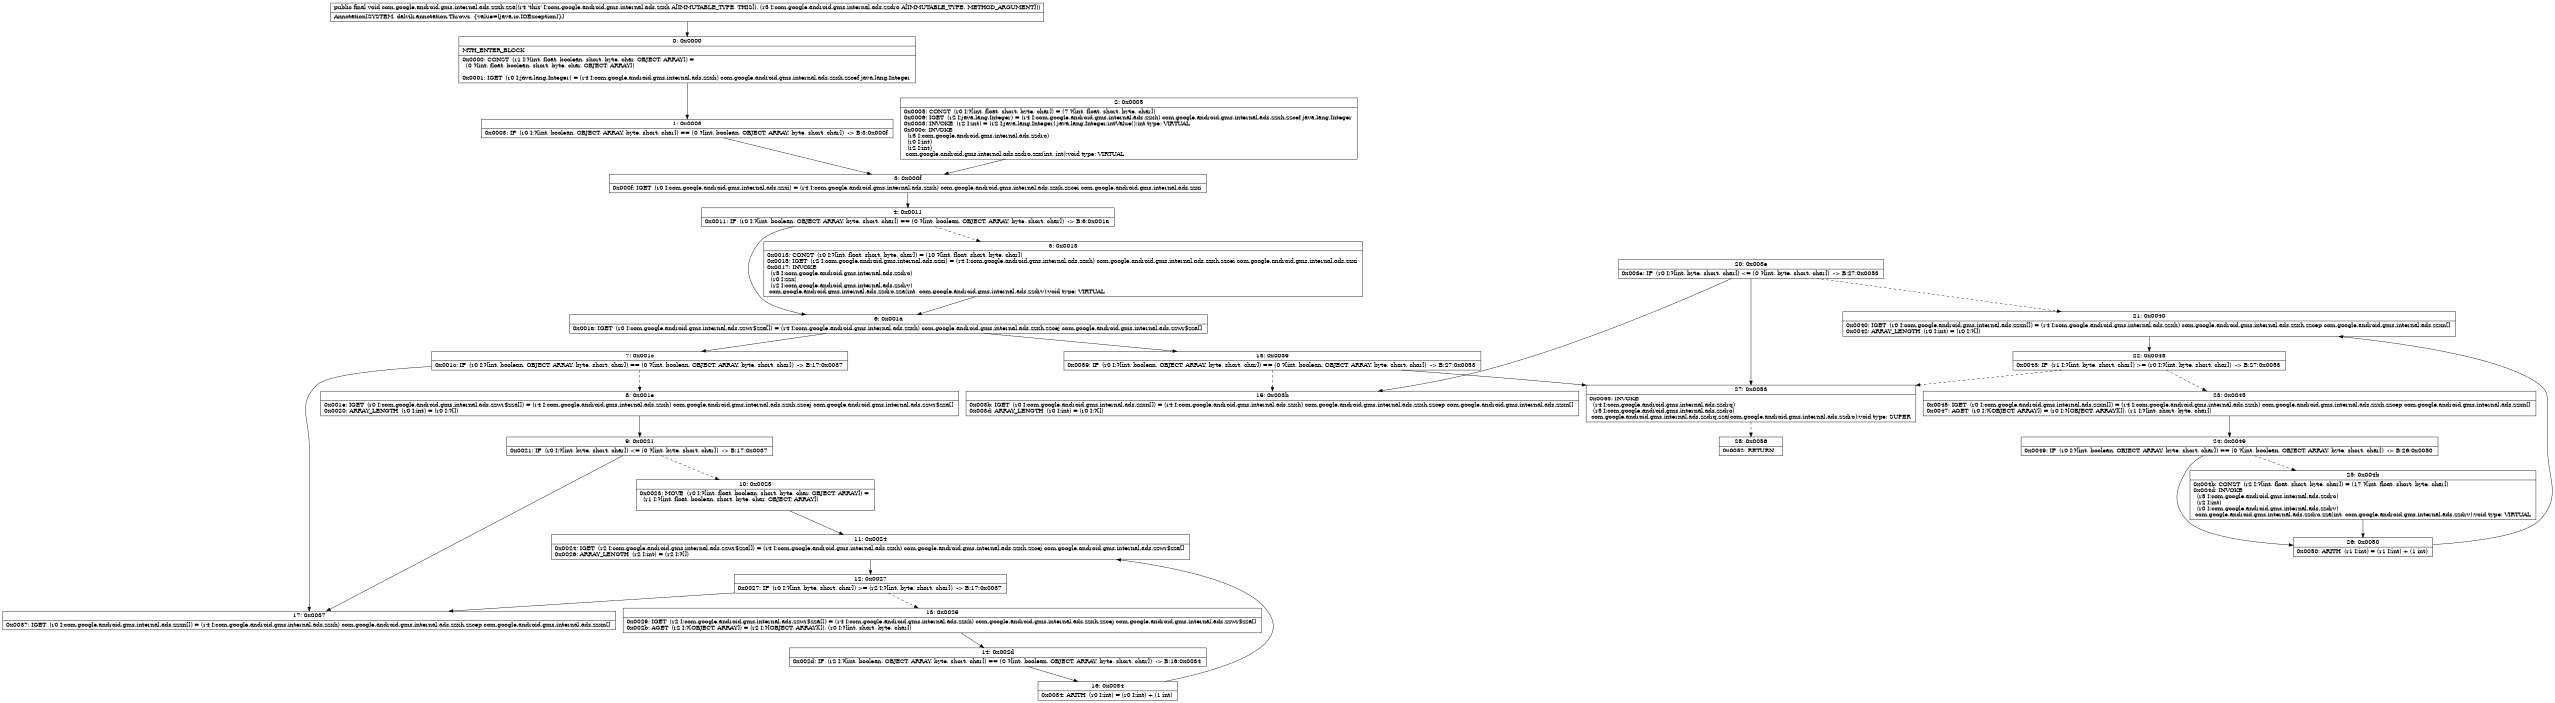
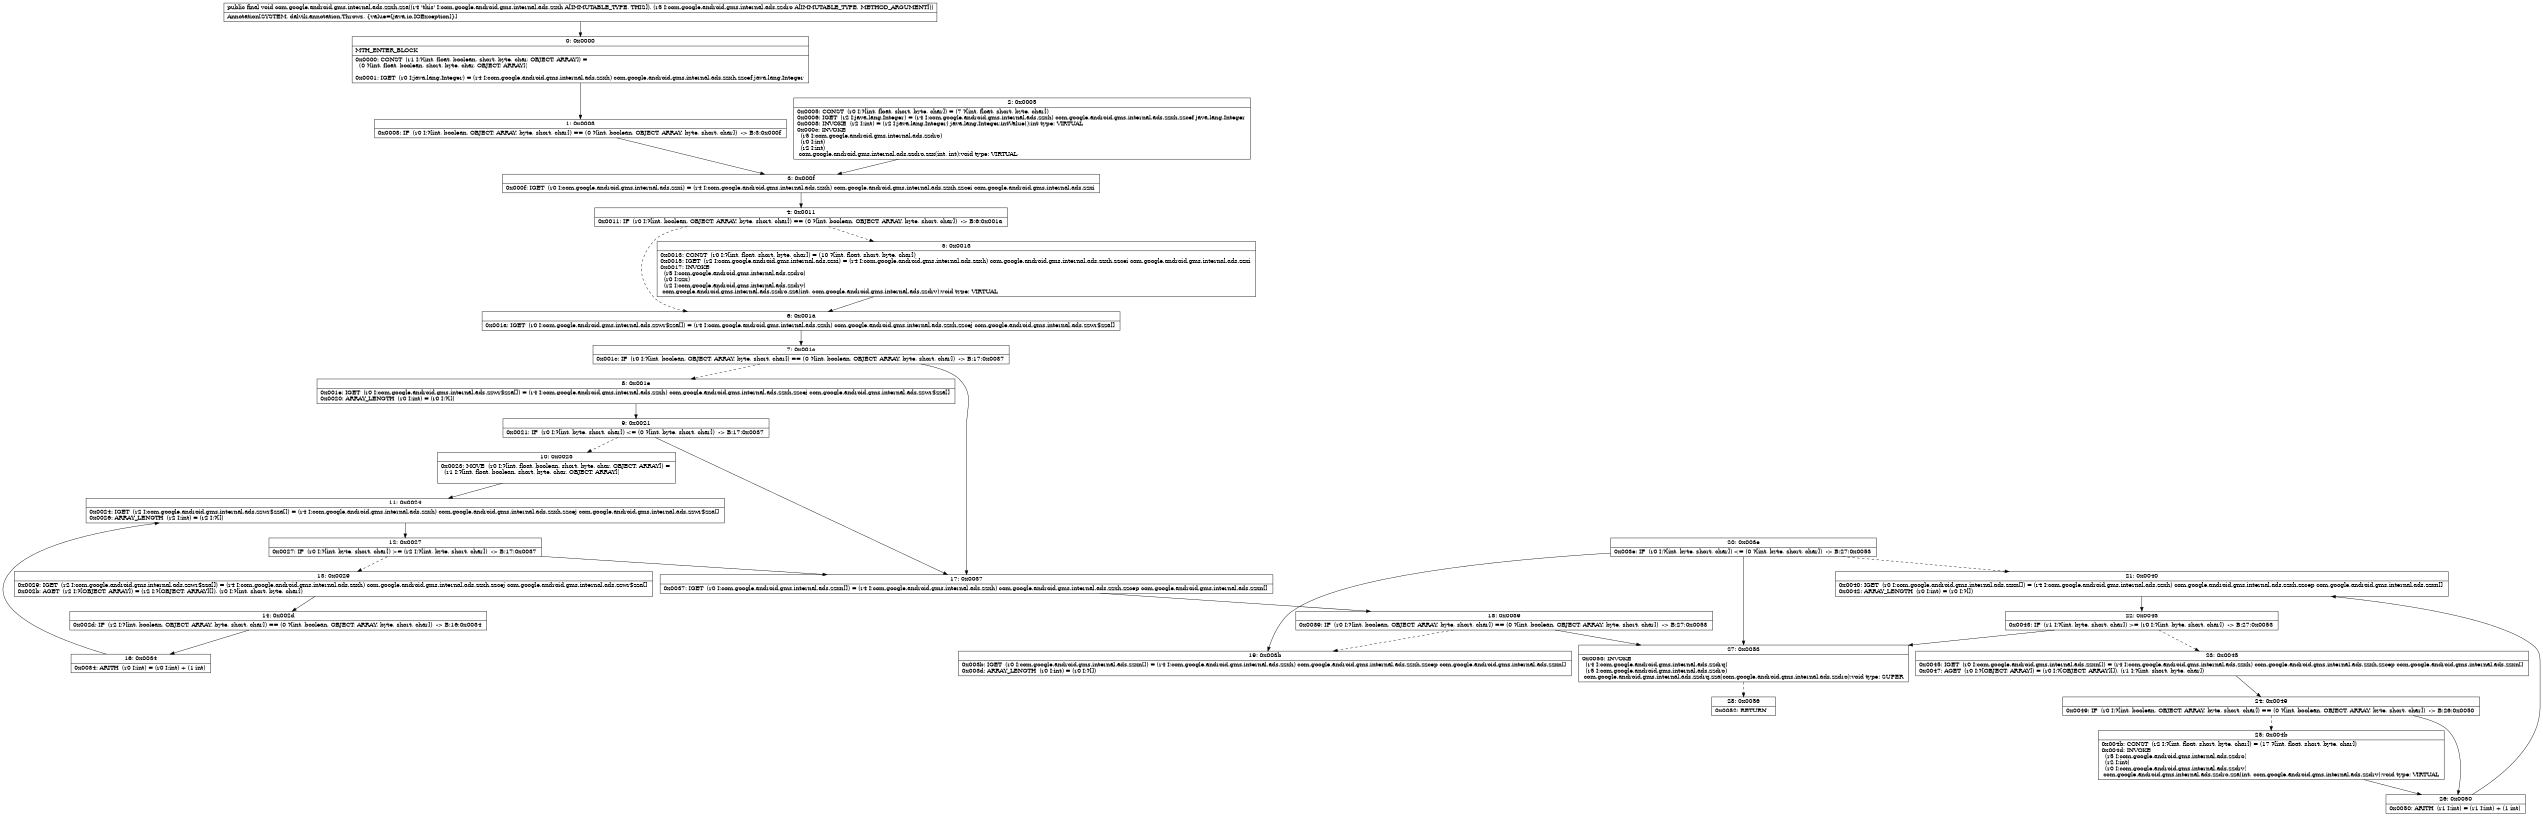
(749, 273) -> (642, 267)
(1078, 342) -> (1233, 602)
(1991, 377) -> (1984, 637)
